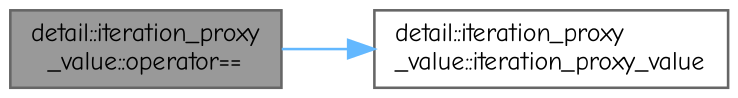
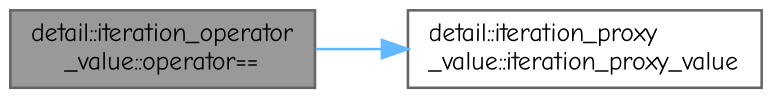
(146, 49) -> (163, 49)
